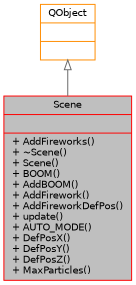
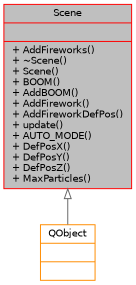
(68, 83) -> (68, 212)
